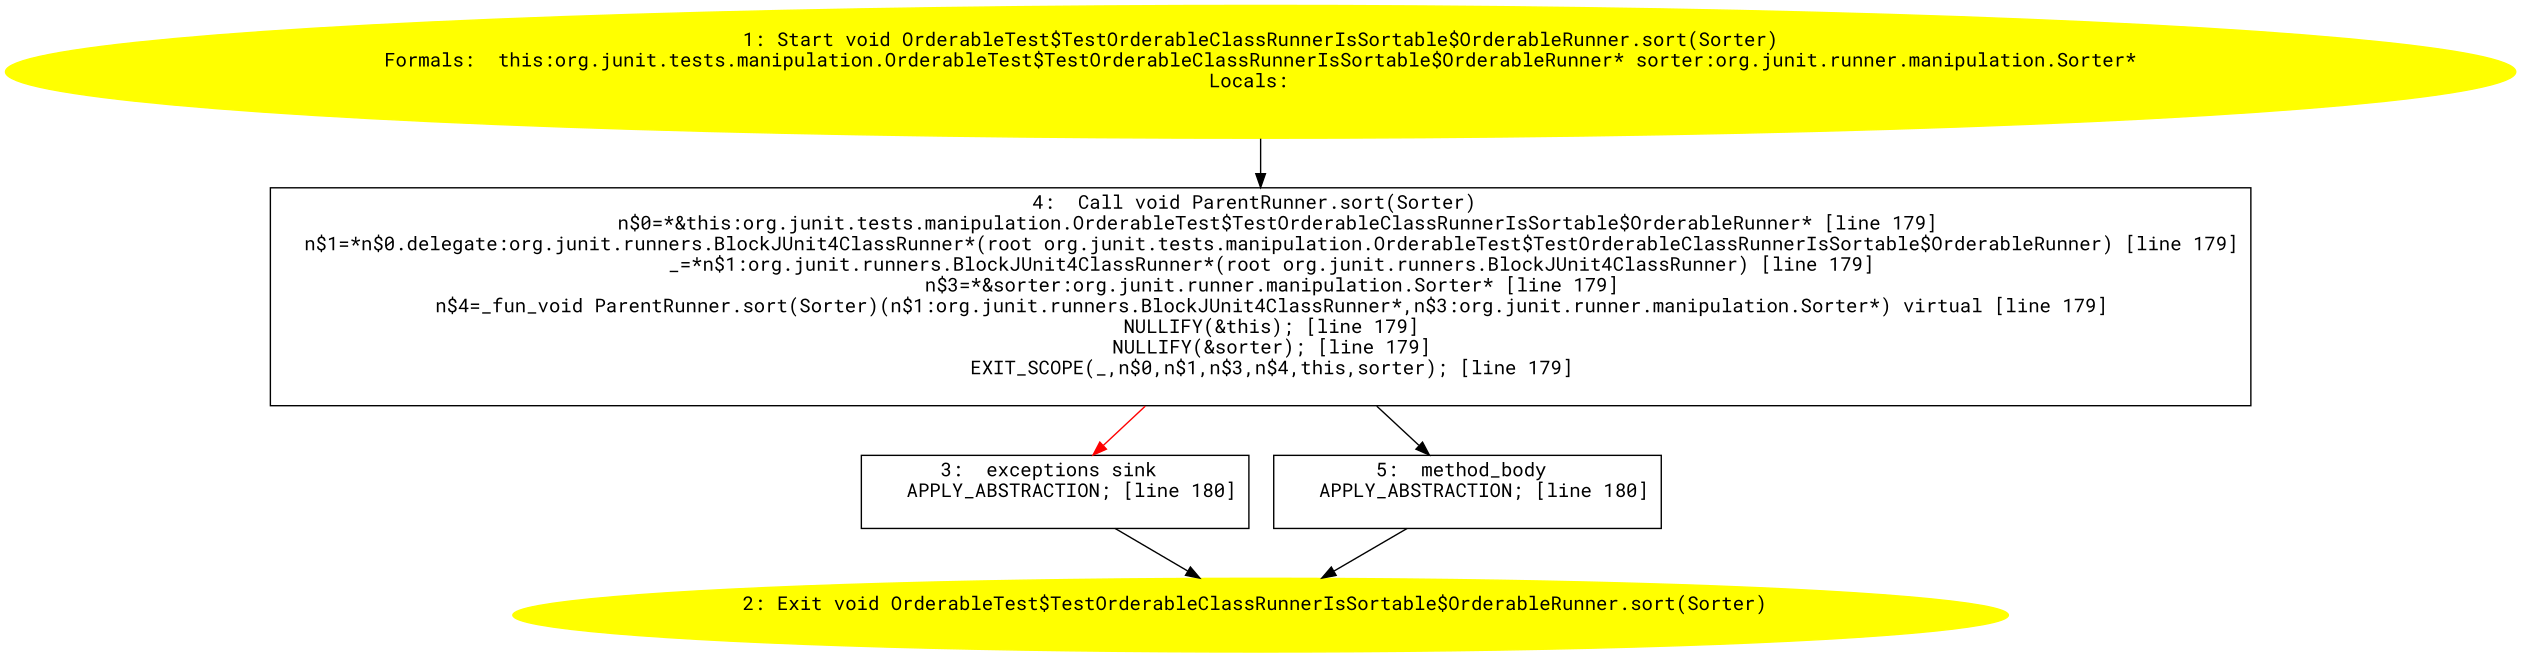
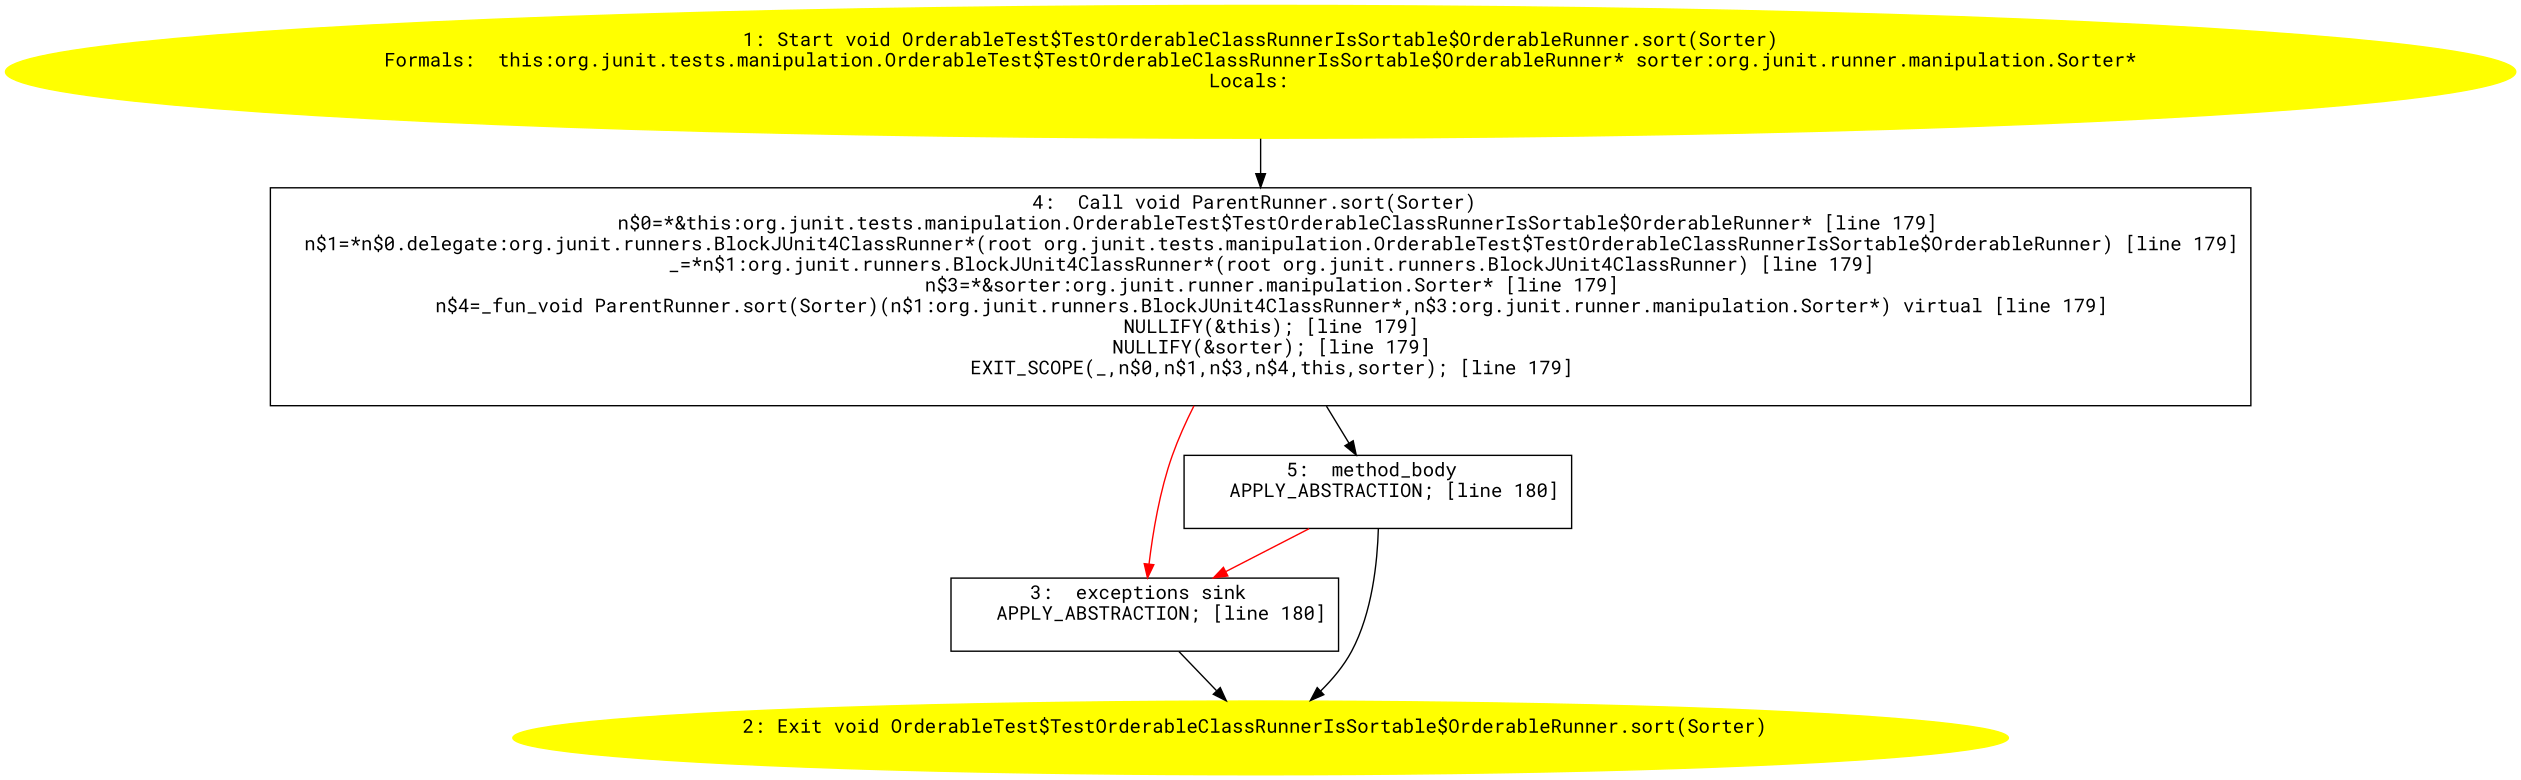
none -> (1267, 550)
